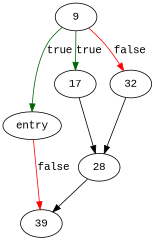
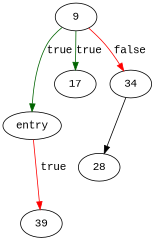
(131, 84) -> (131, 84)
(86, 122) -> none
(54, 167) -> (54, 167)
(73, 193) -> none
